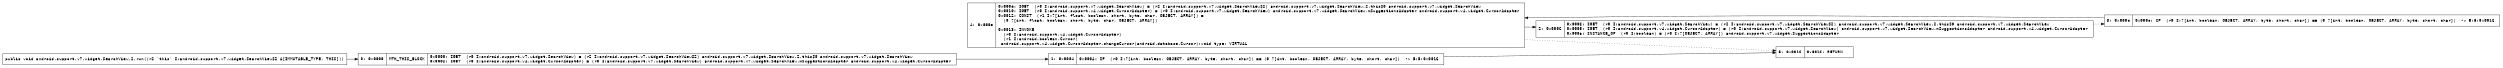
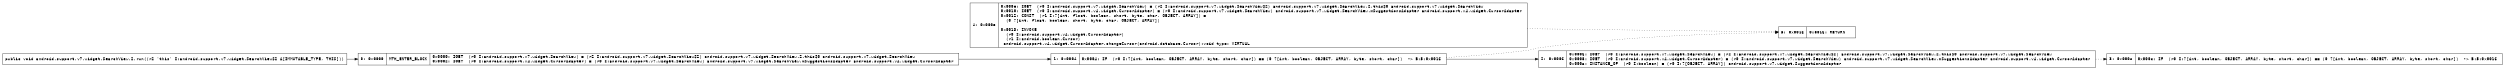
(1816, 16) -> none
(1529, 27) -> (1491, 59)
(1608, 55) -> (1610, 40)
(407, 59) -> (408, 59)
